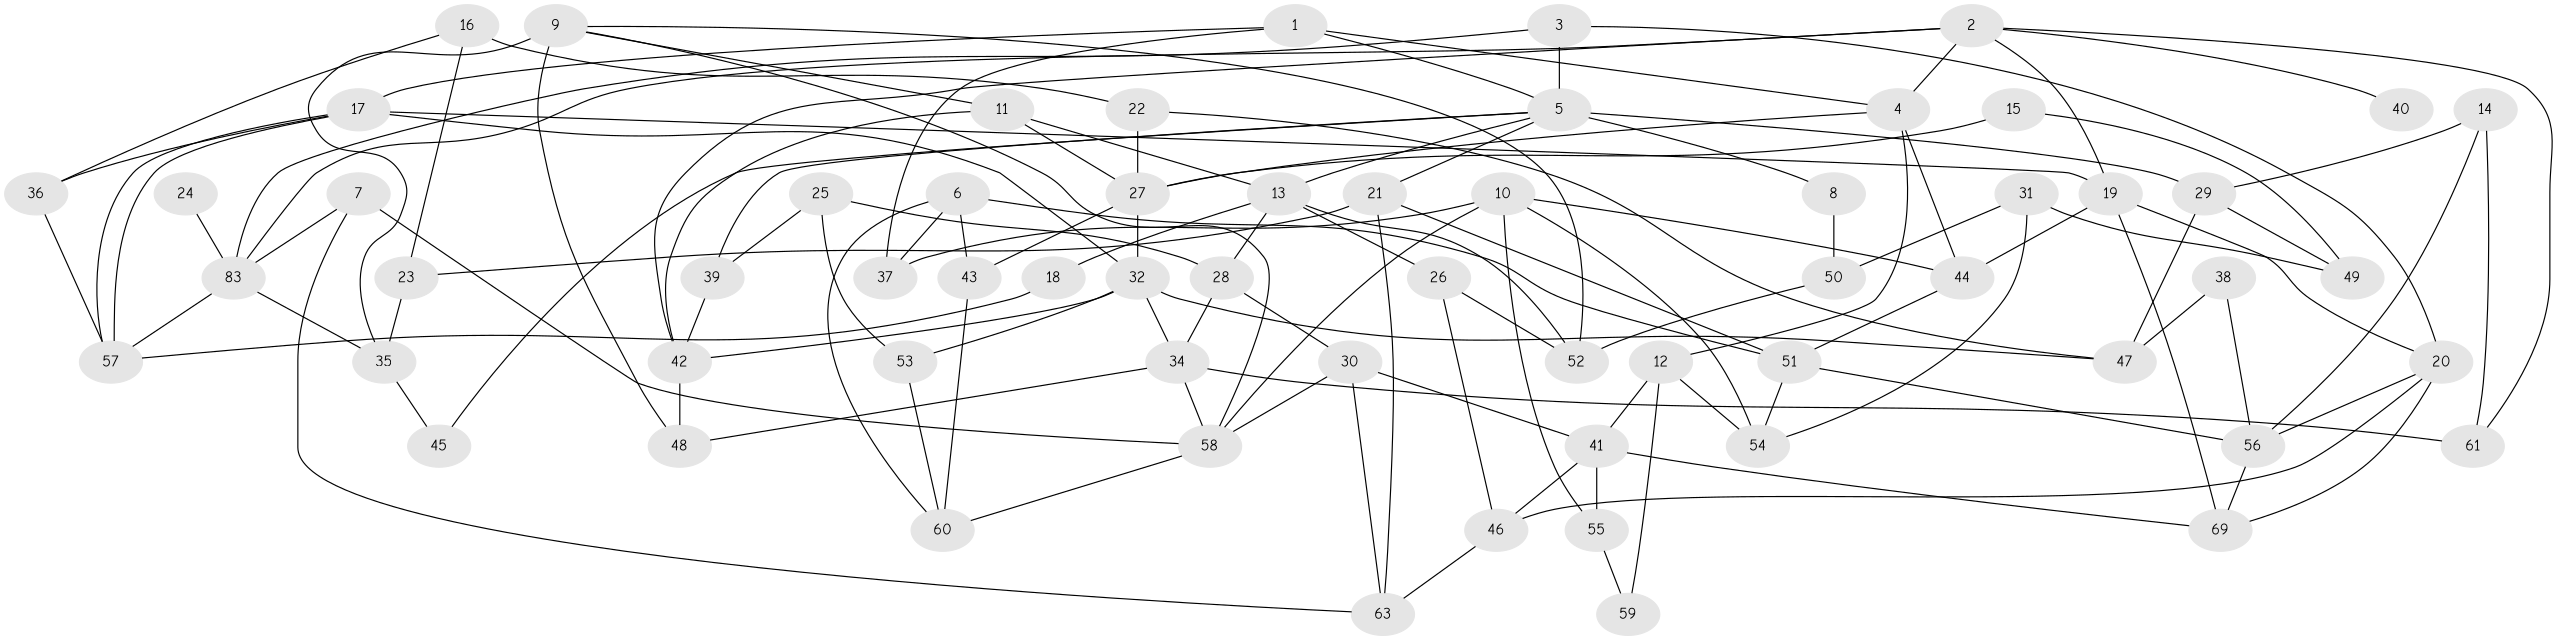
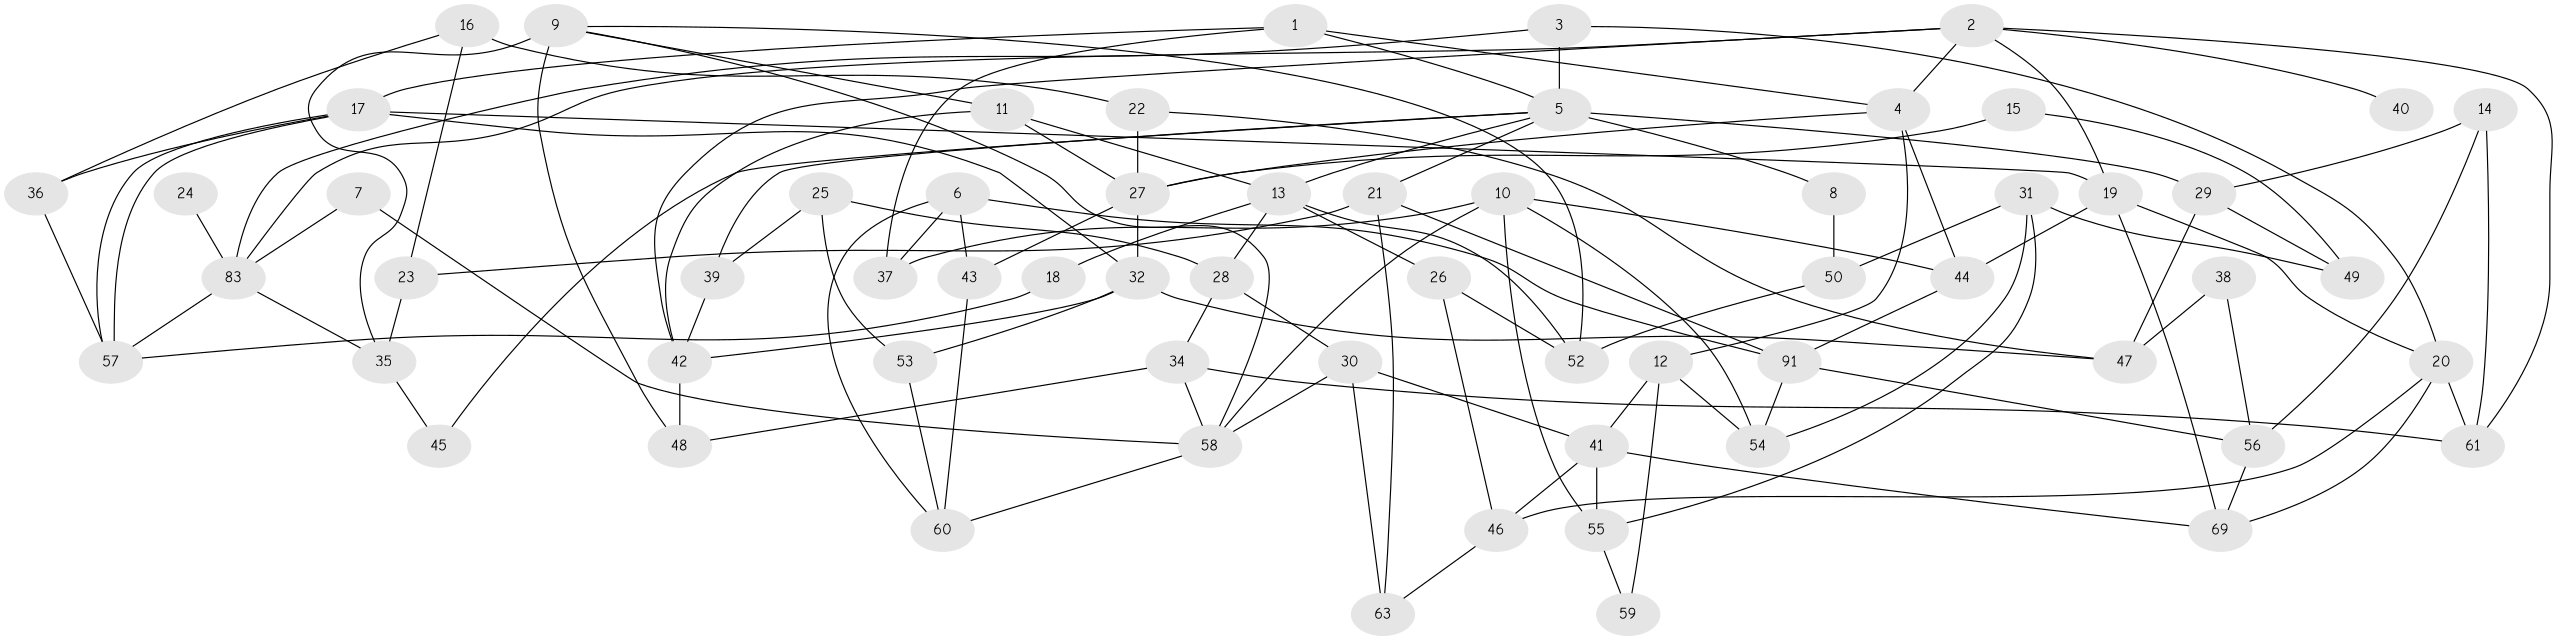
(1157, 320) -> none
(1789, 362) -> (1789, 362)
(2347, 404) -> (2457, 404)
none -> (1887, 425)
(692, 559) -> none
